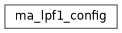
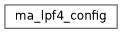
(61, 17) -> (61, 17)
